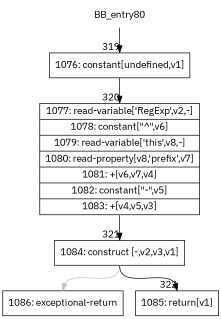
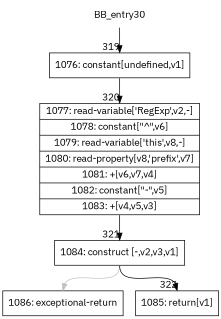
(120, 15) -> (120, 15)
